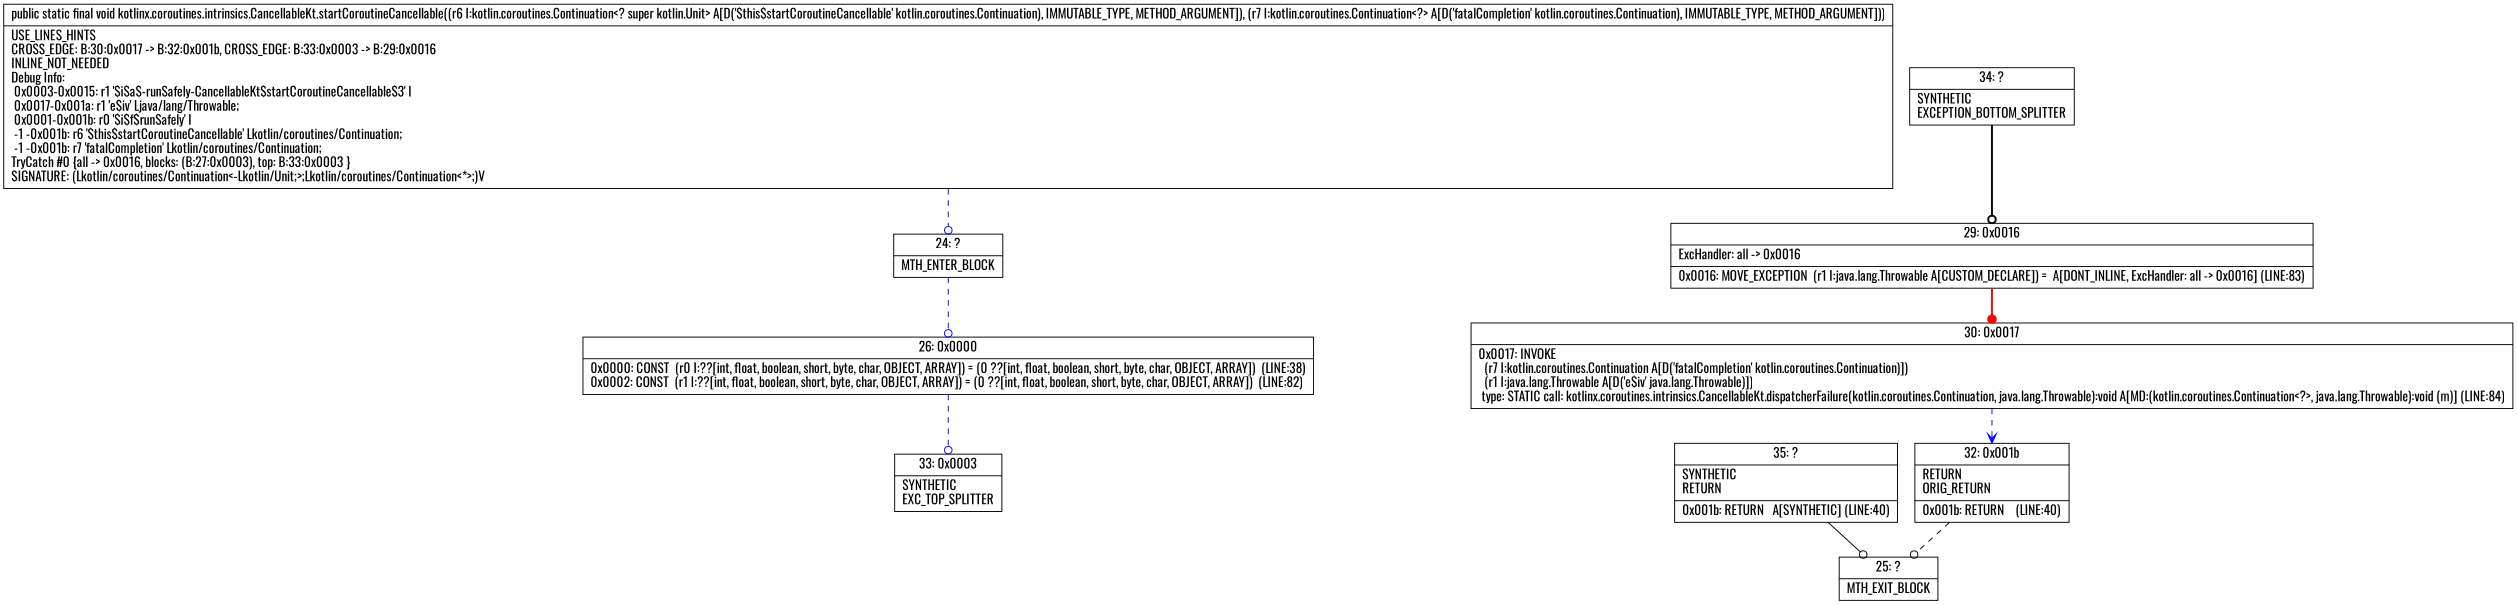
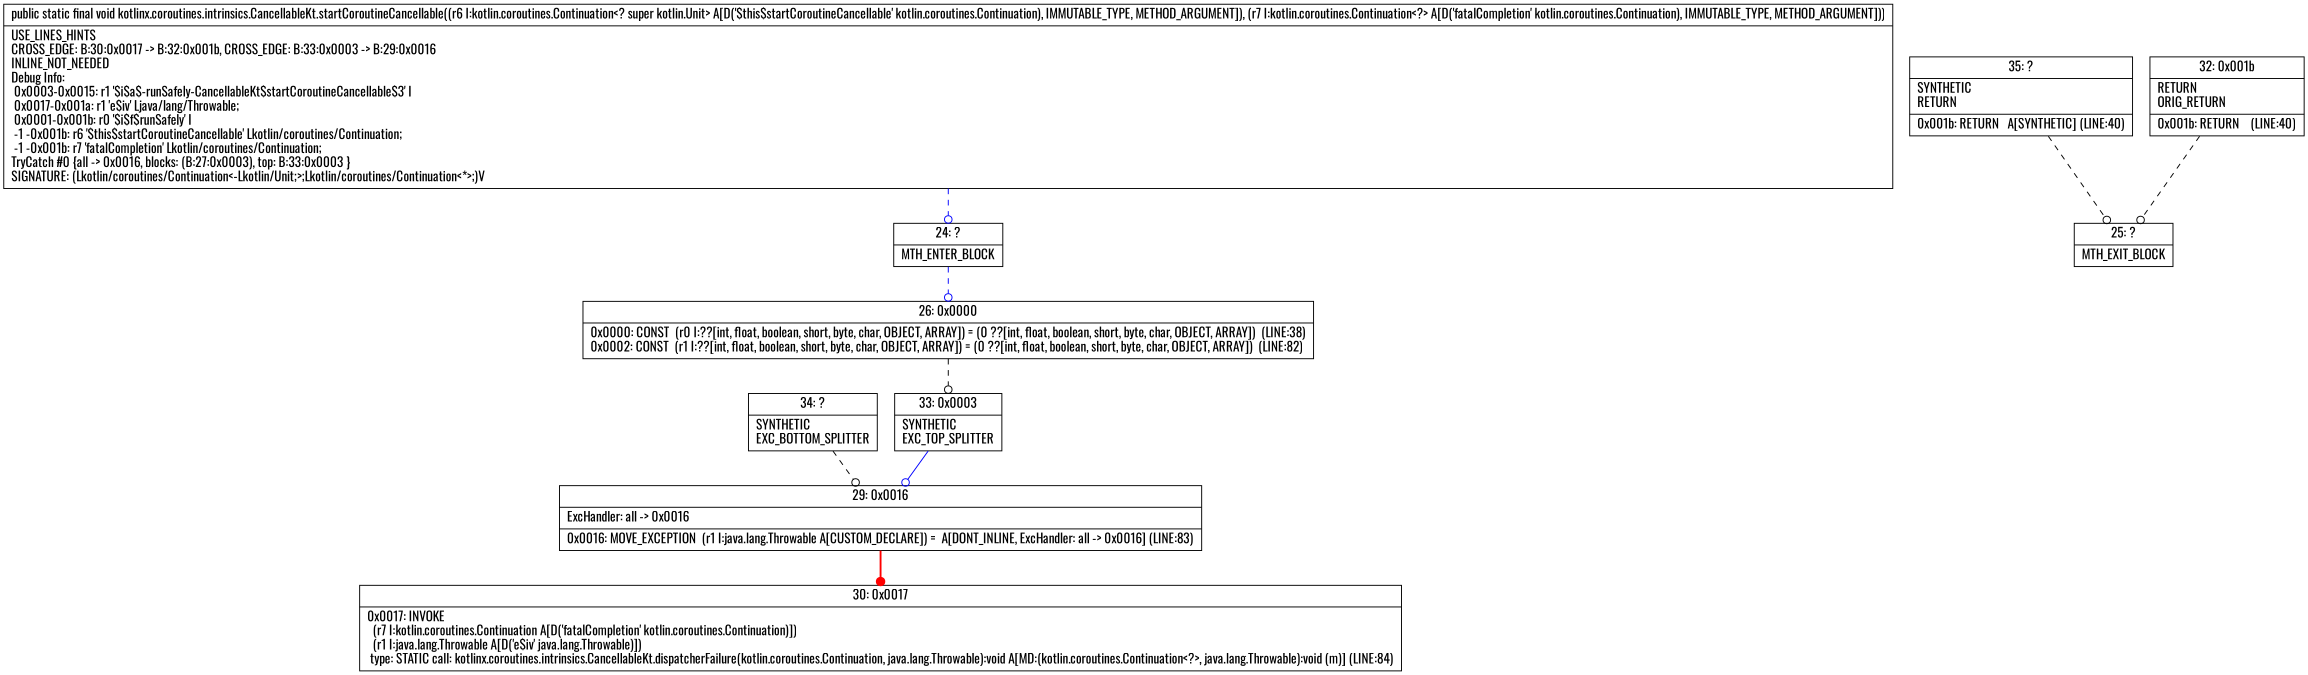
(1992, 114) -> (813, 440)
(1992, 170) -> (843, 465)
(948, 420) -> (948, 372)
(1992, 421) -> none
none -> (918, 465)
(1844, 537) -> (2076, 176)
